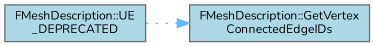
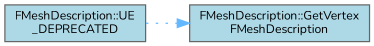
(280, 23) -> (280, 23)
